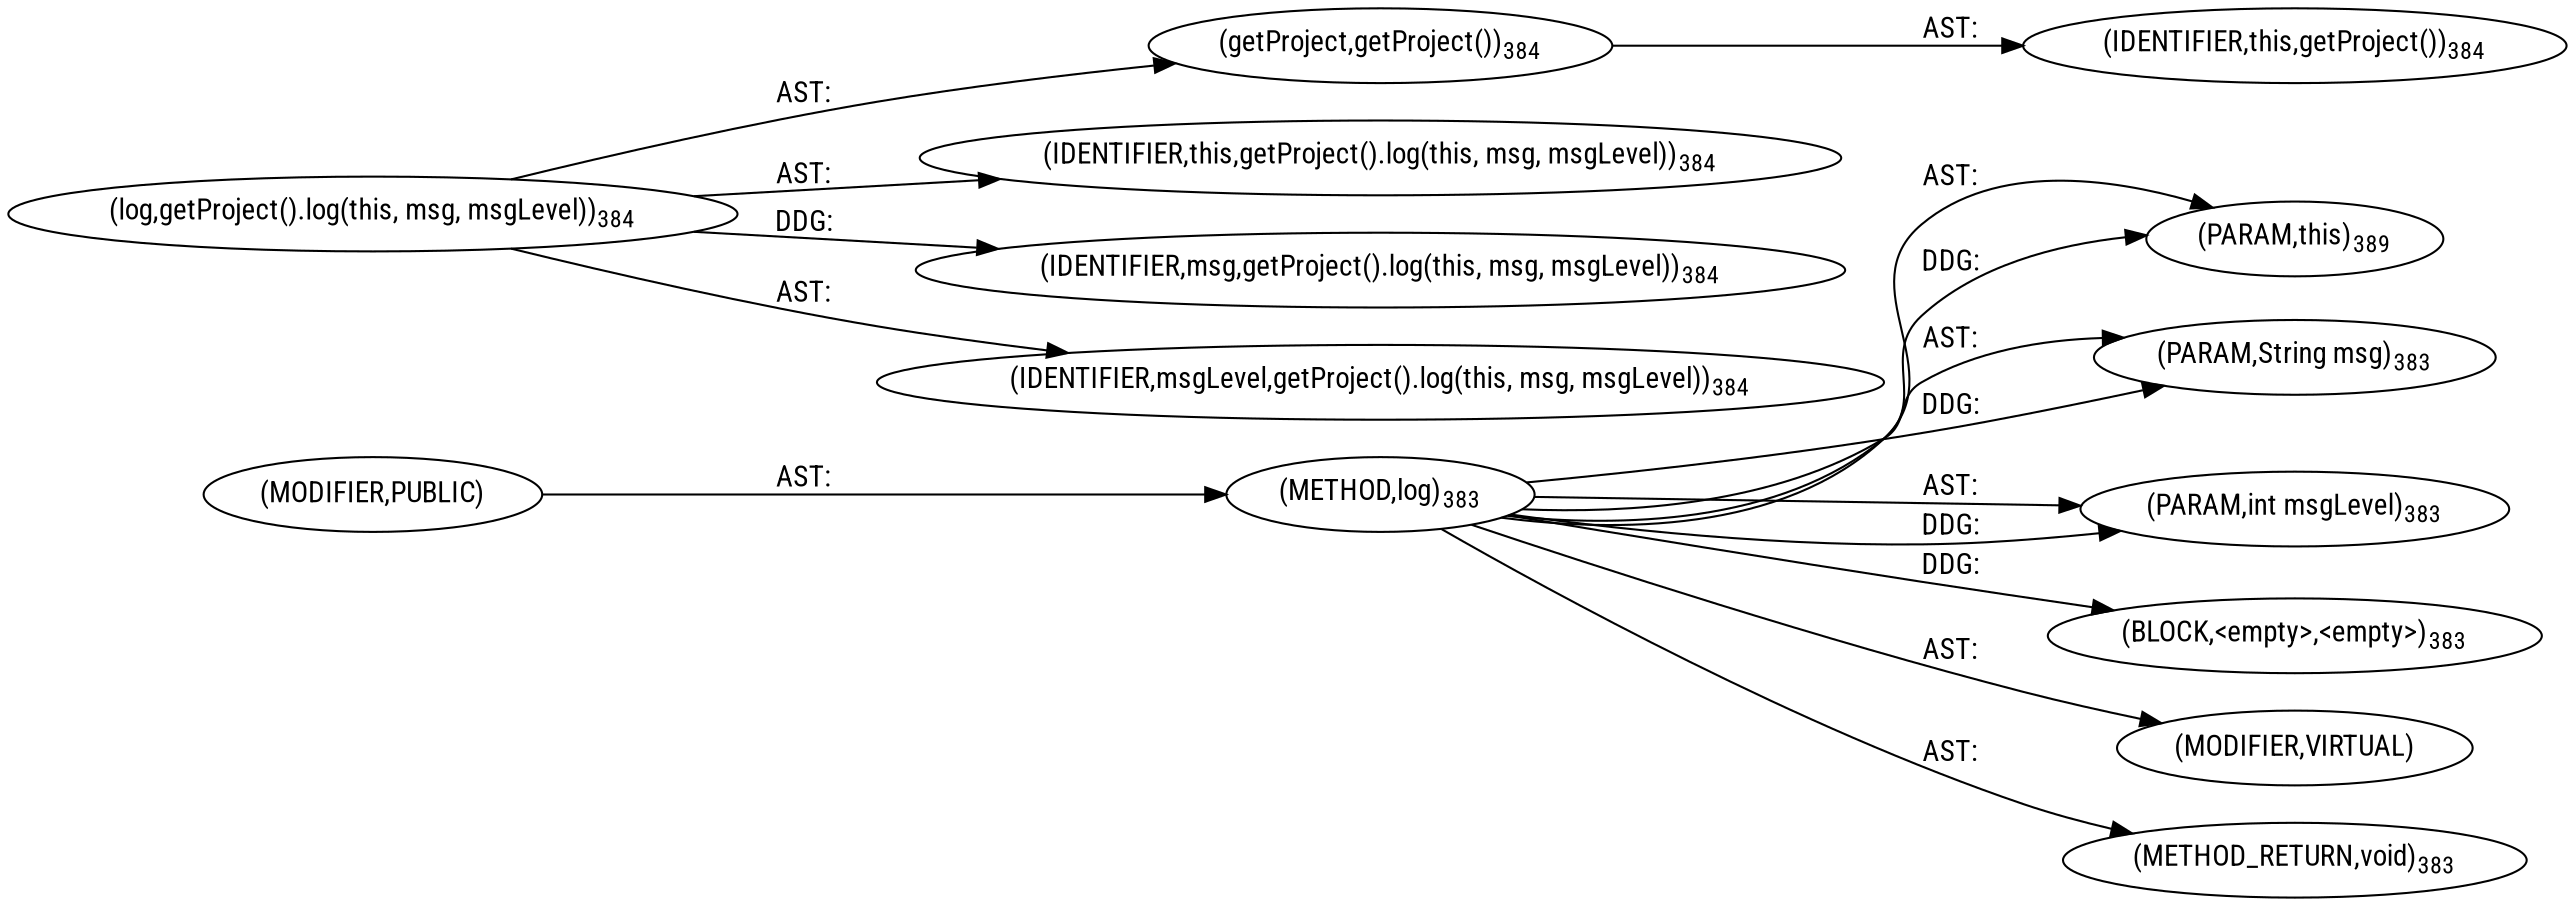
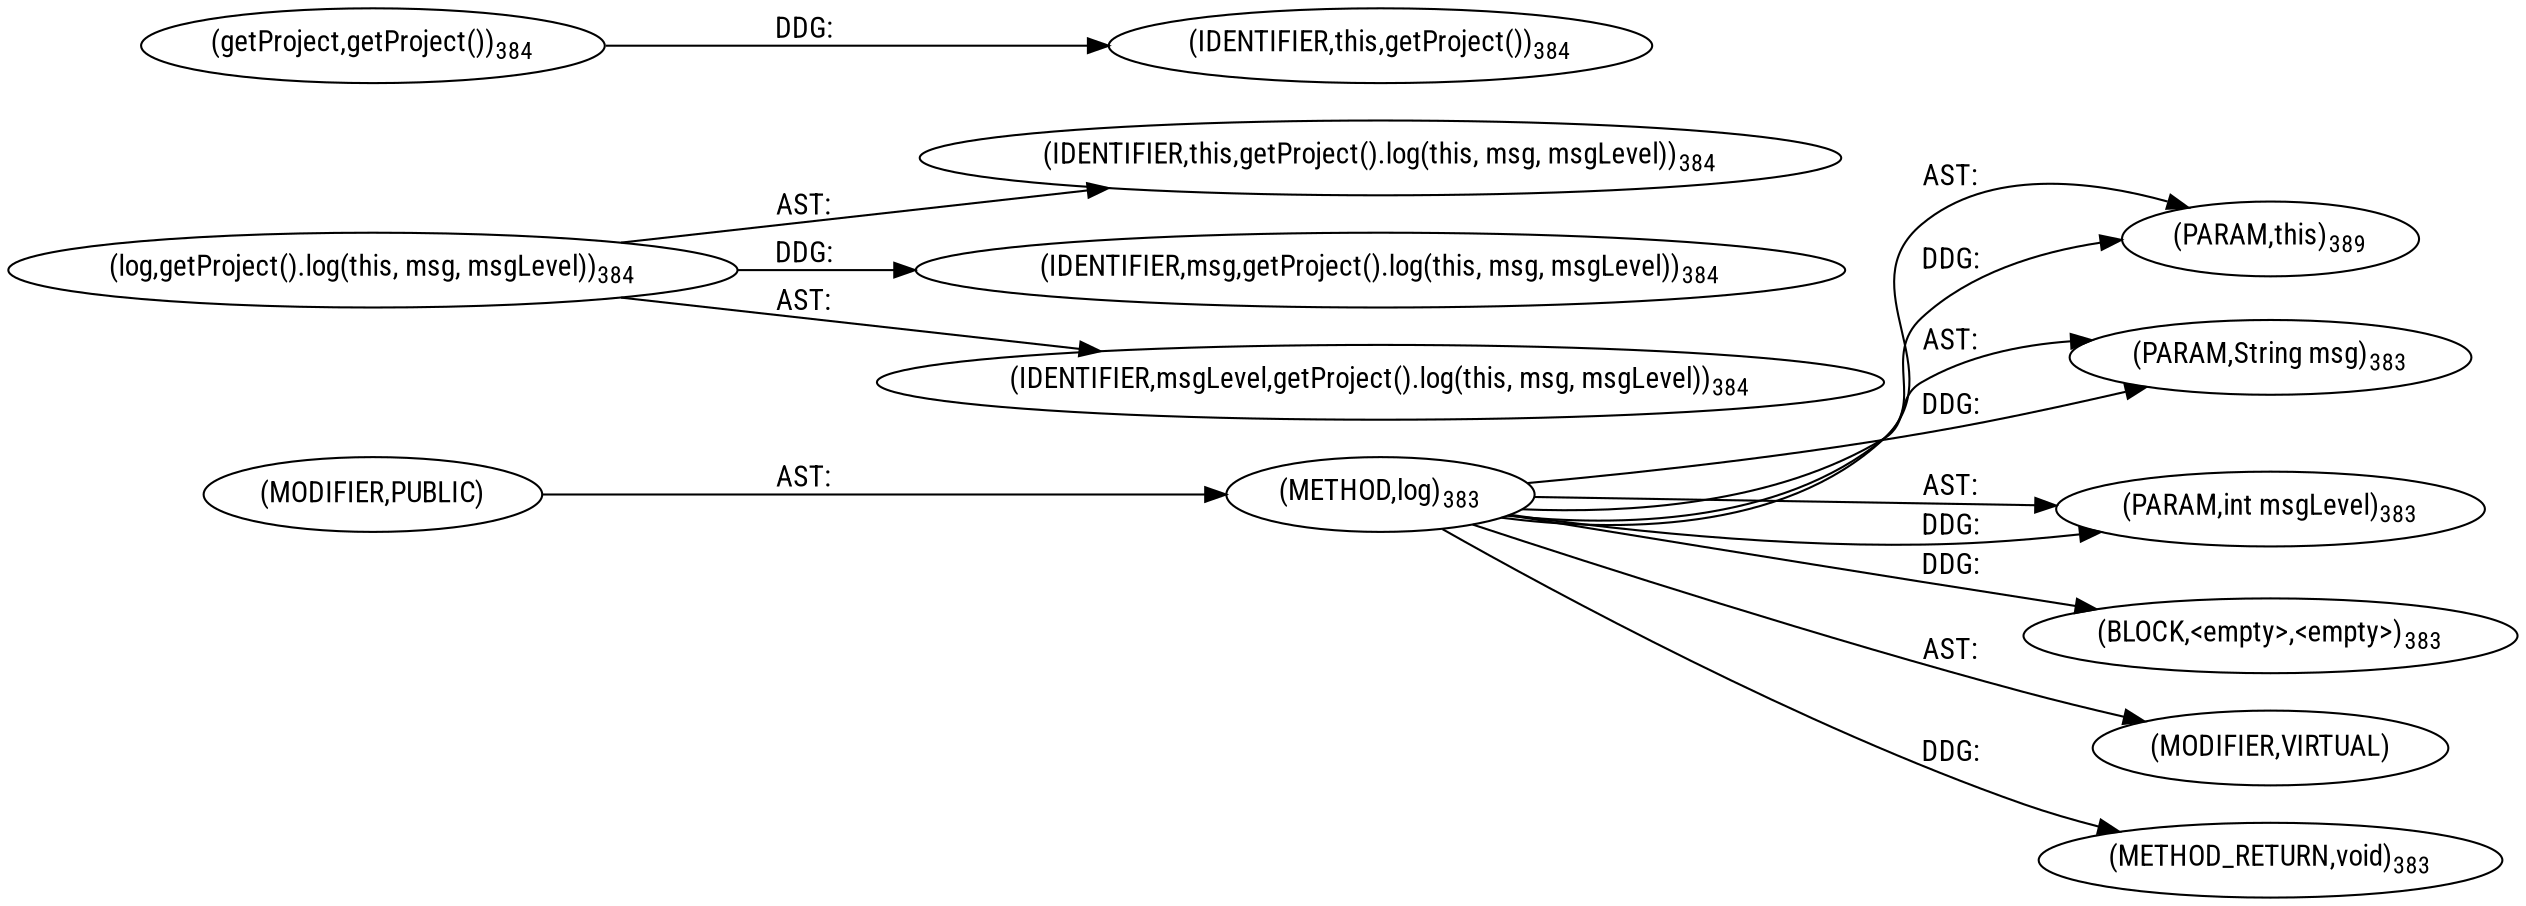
(1954, 30) -> (807, 30)
(830, 110) -> none
(1954, 753) -> (1954, 753)
